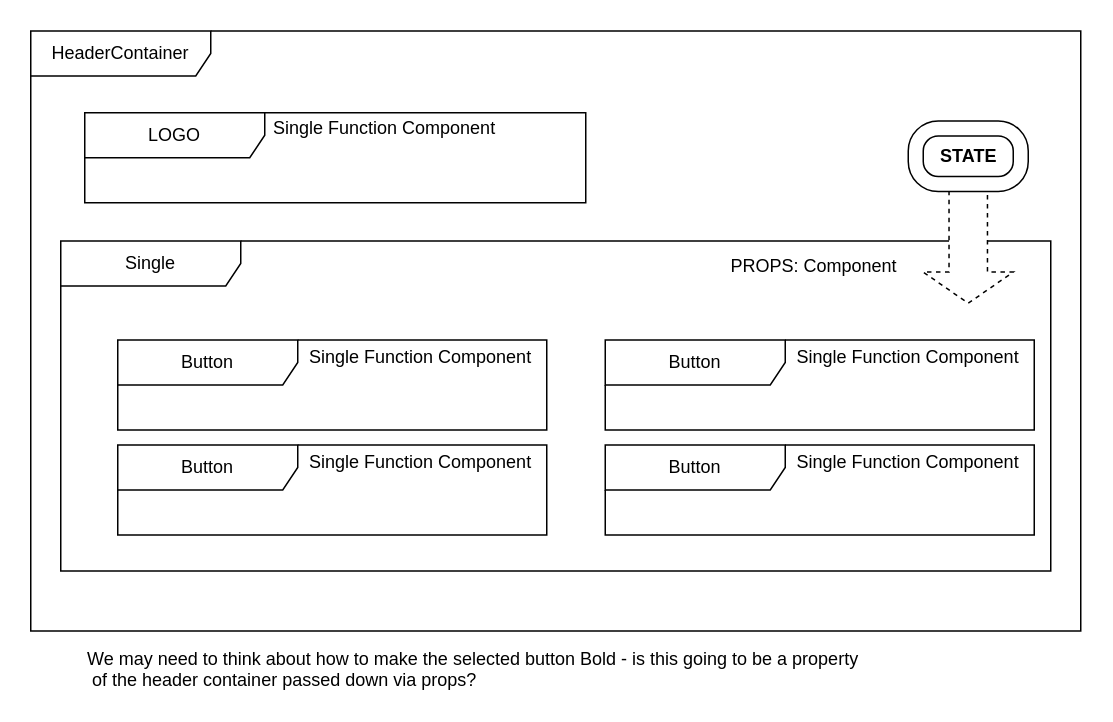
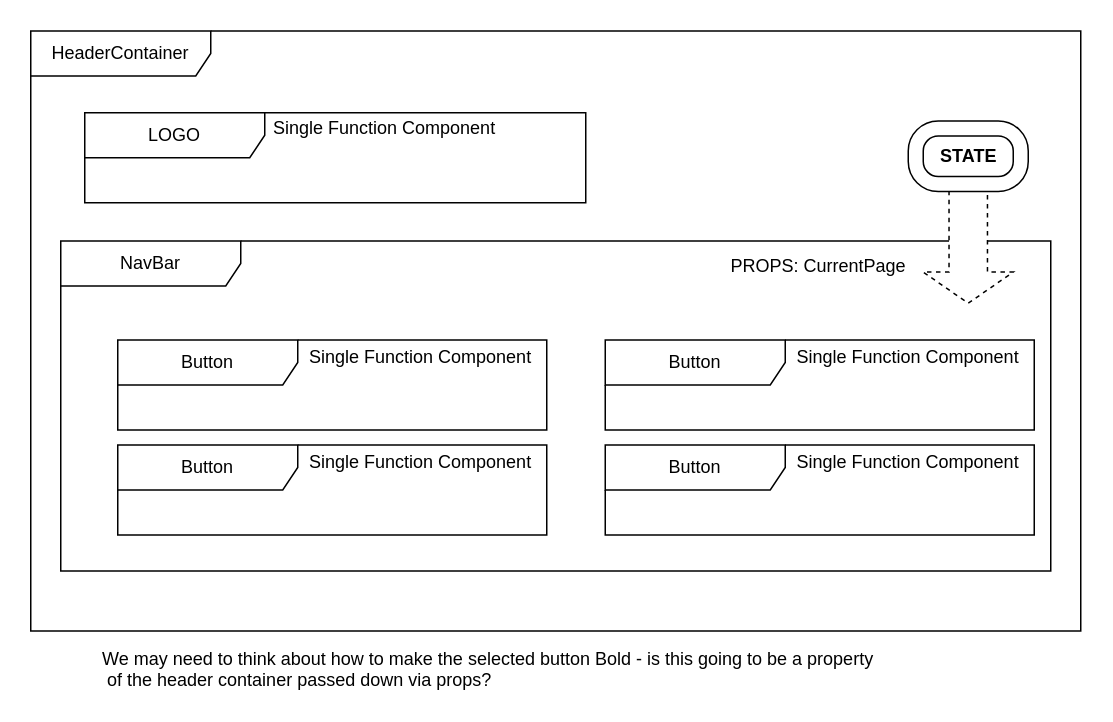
(151, 263) -> (151, 263)
(807, 267) -> (817, 267)
(482, 667) -> (497, 667)
